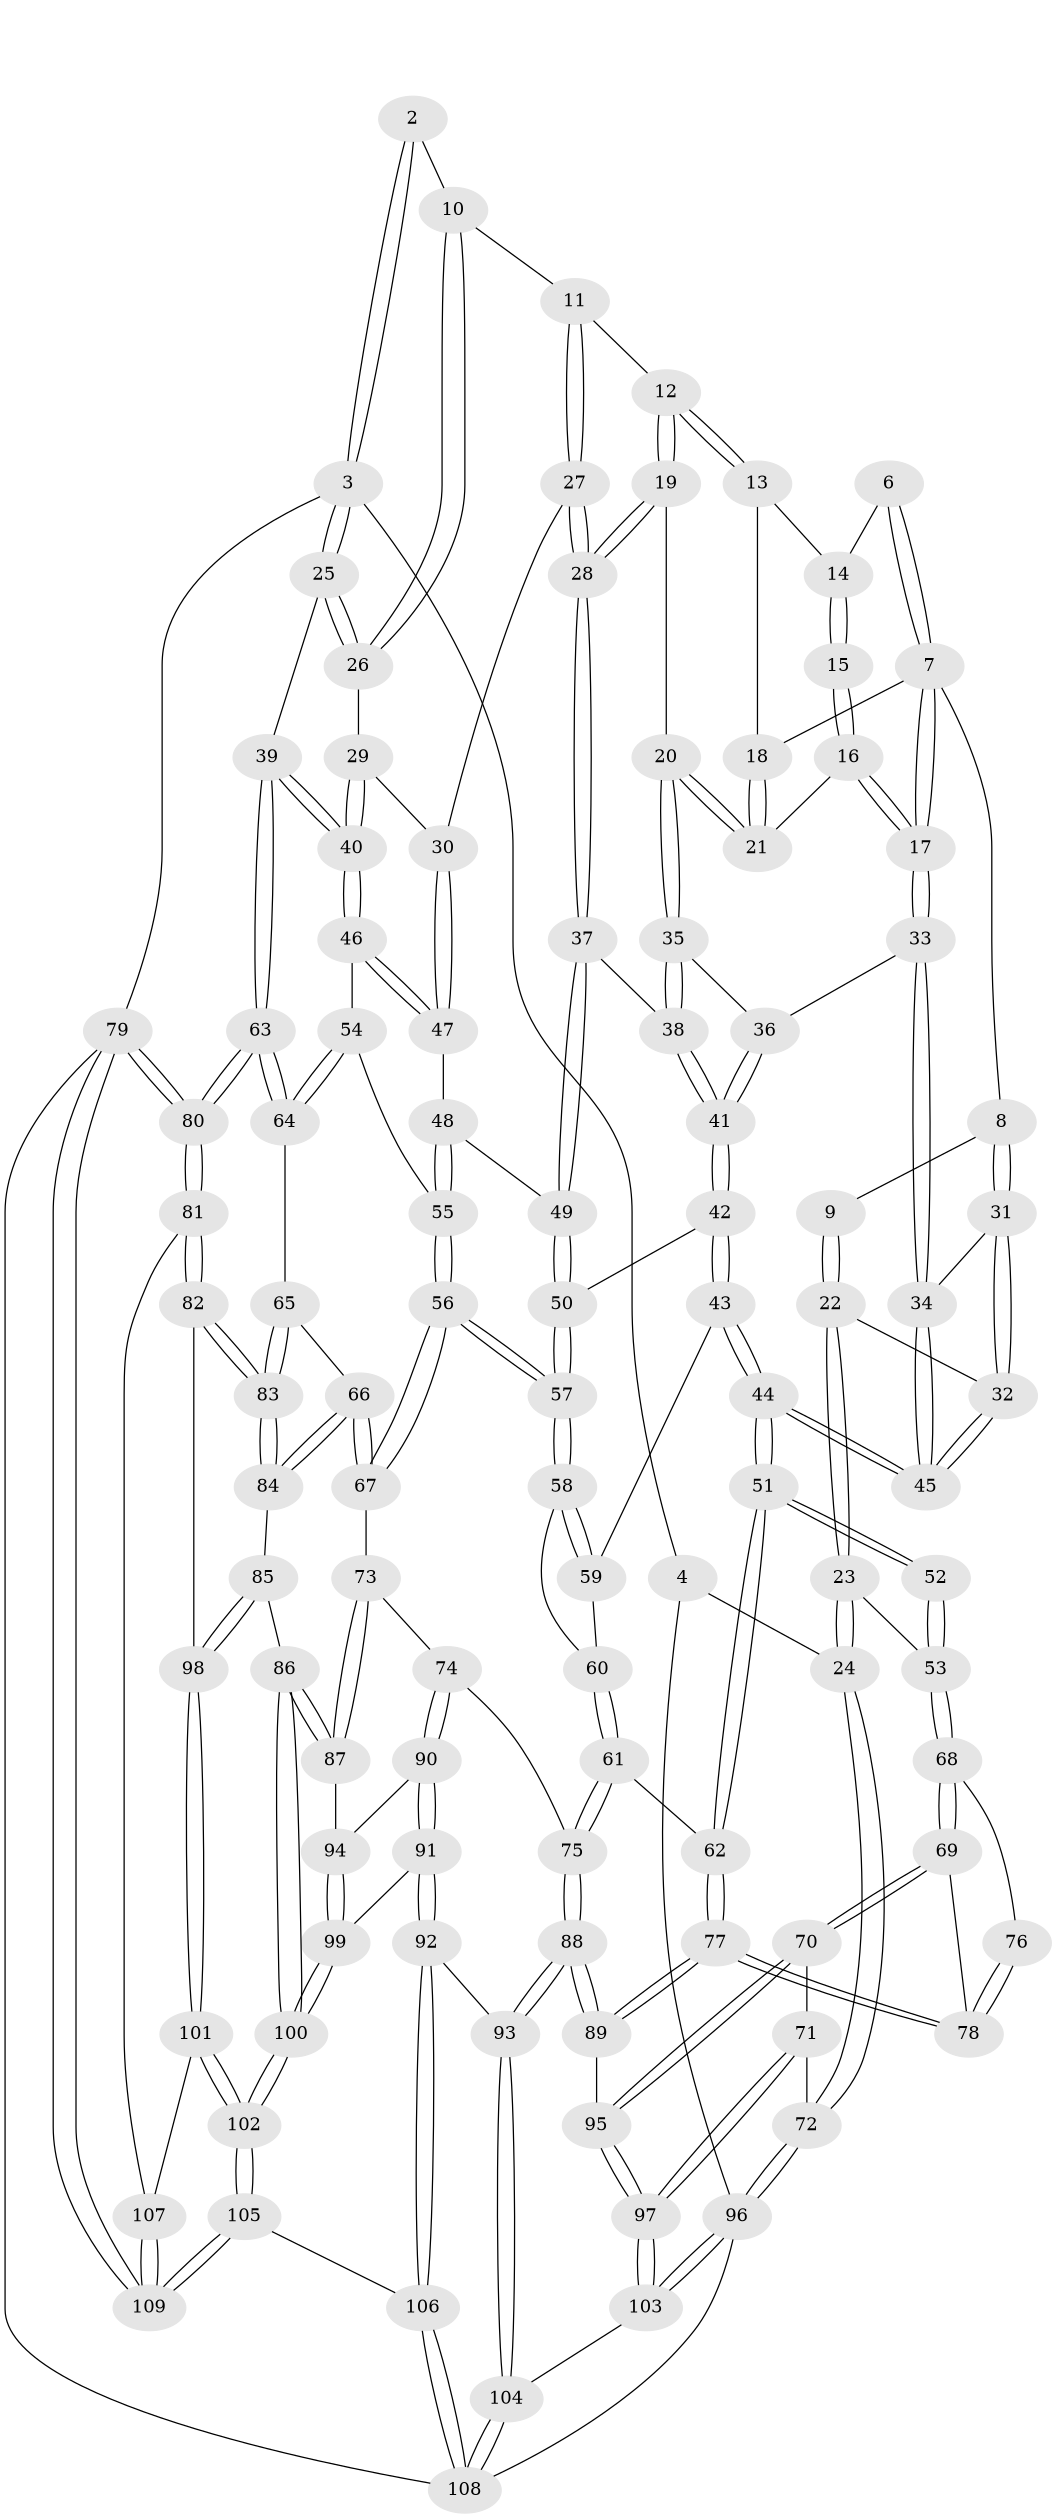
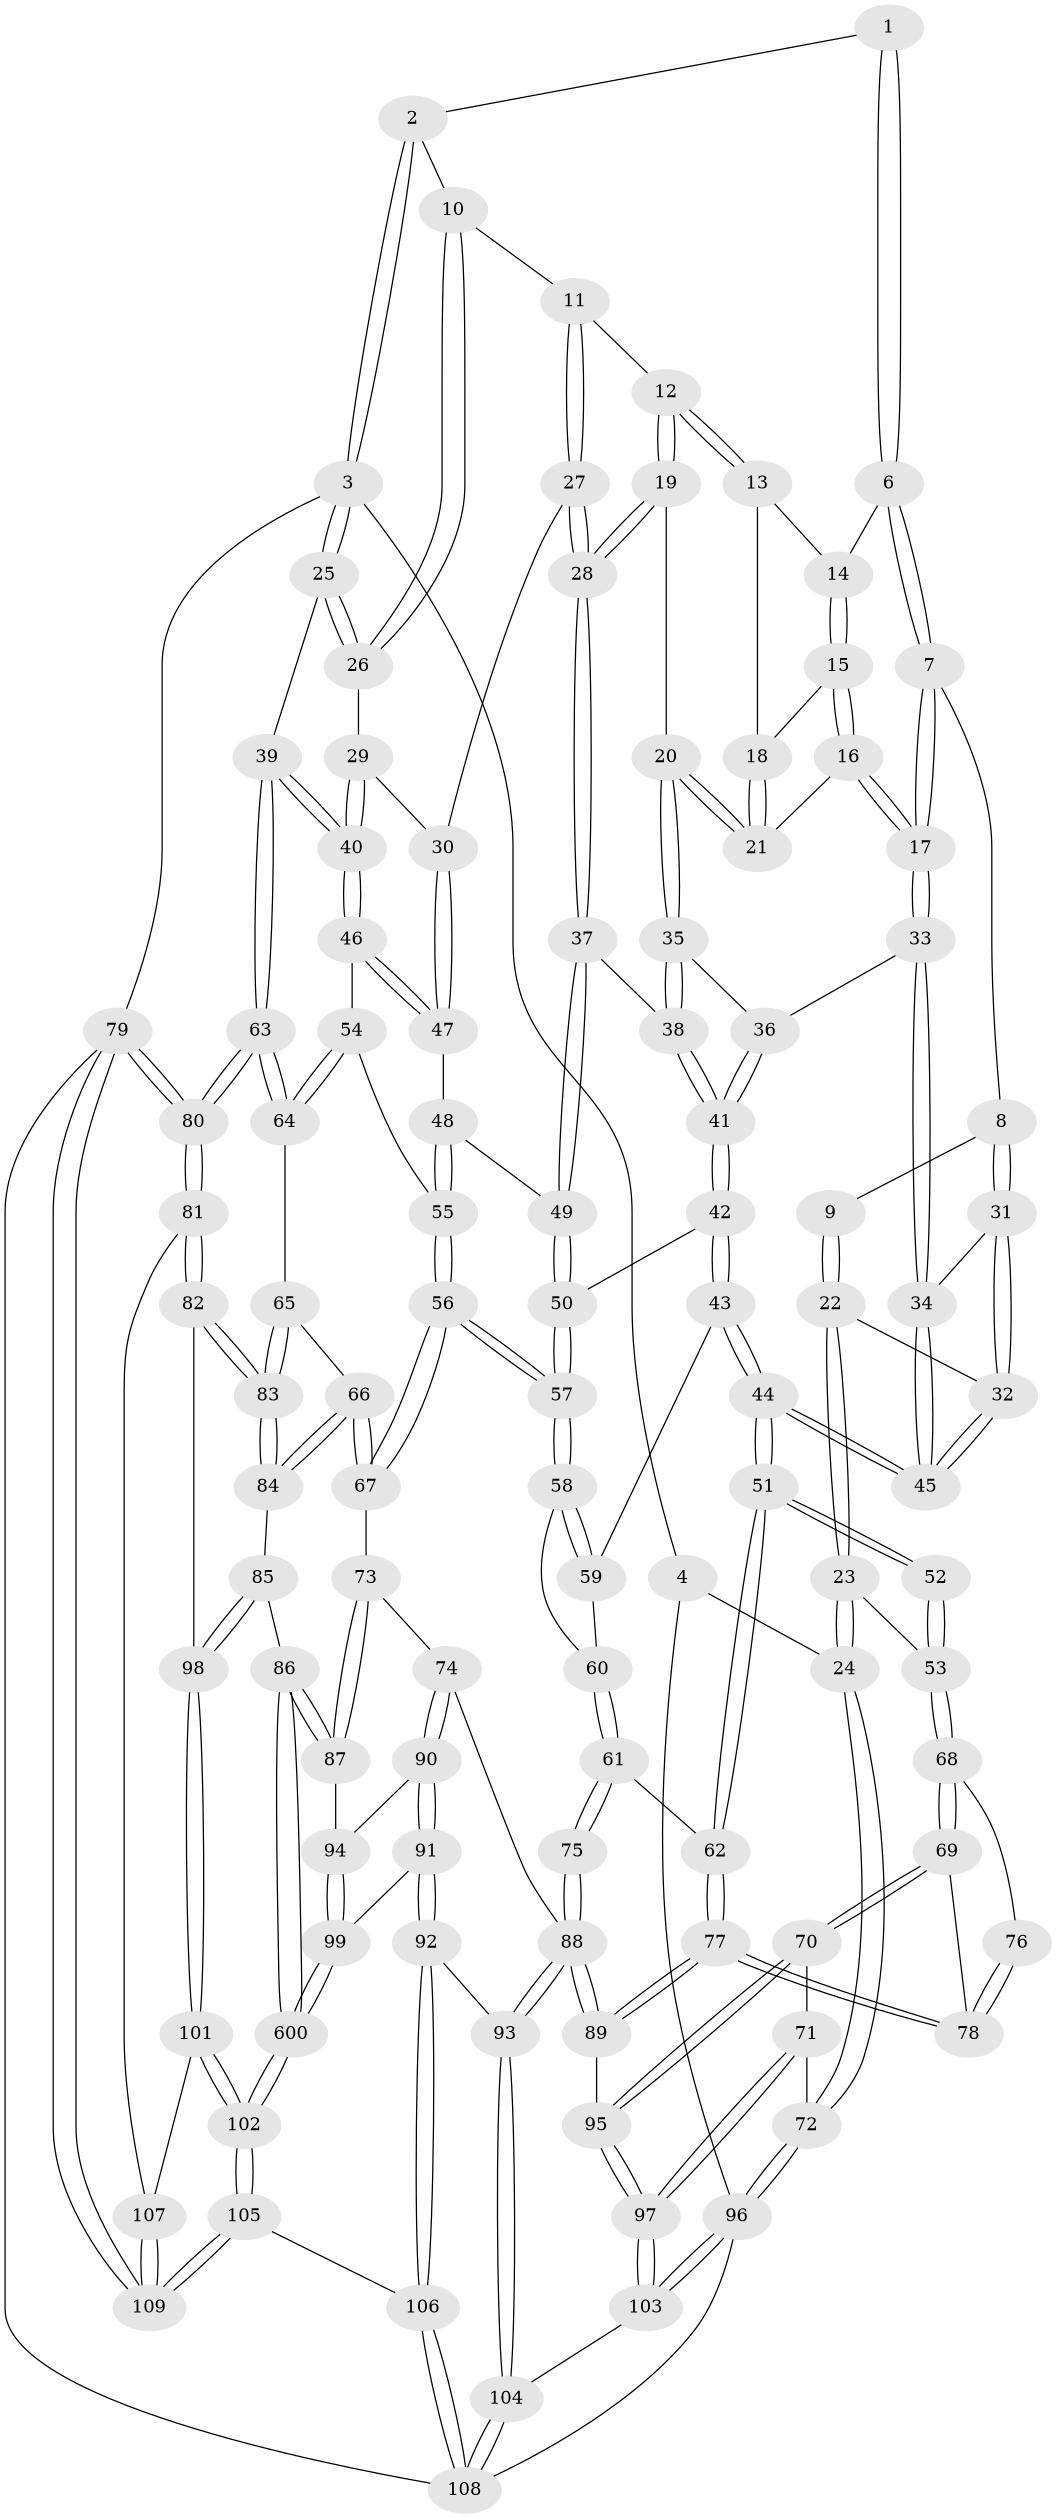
none -> (889, 28)
(844, 712) -> (798, 712)
(524, 1753) -> (500, 1810)
(291, 2034) -> (291, 2034)
